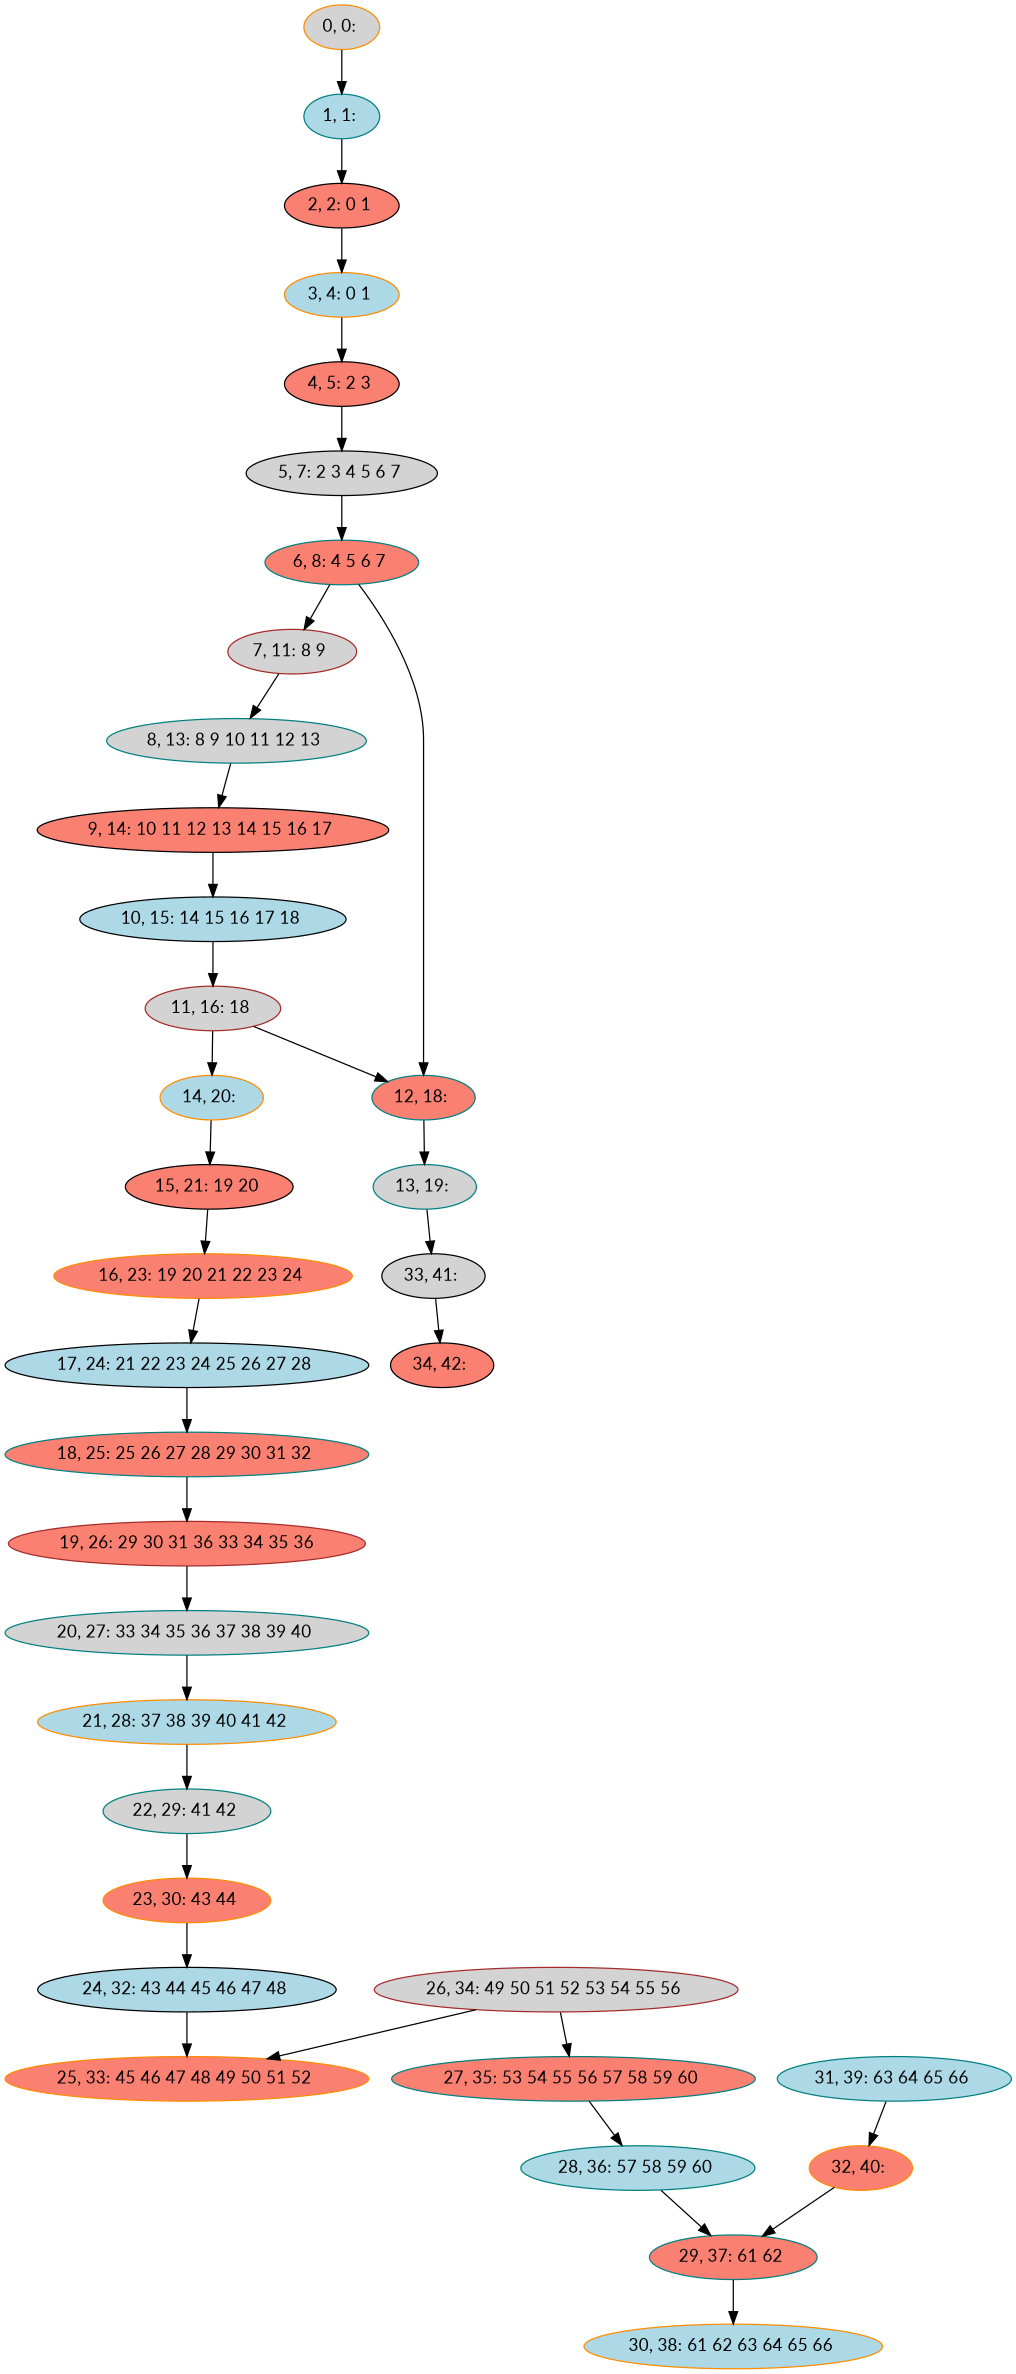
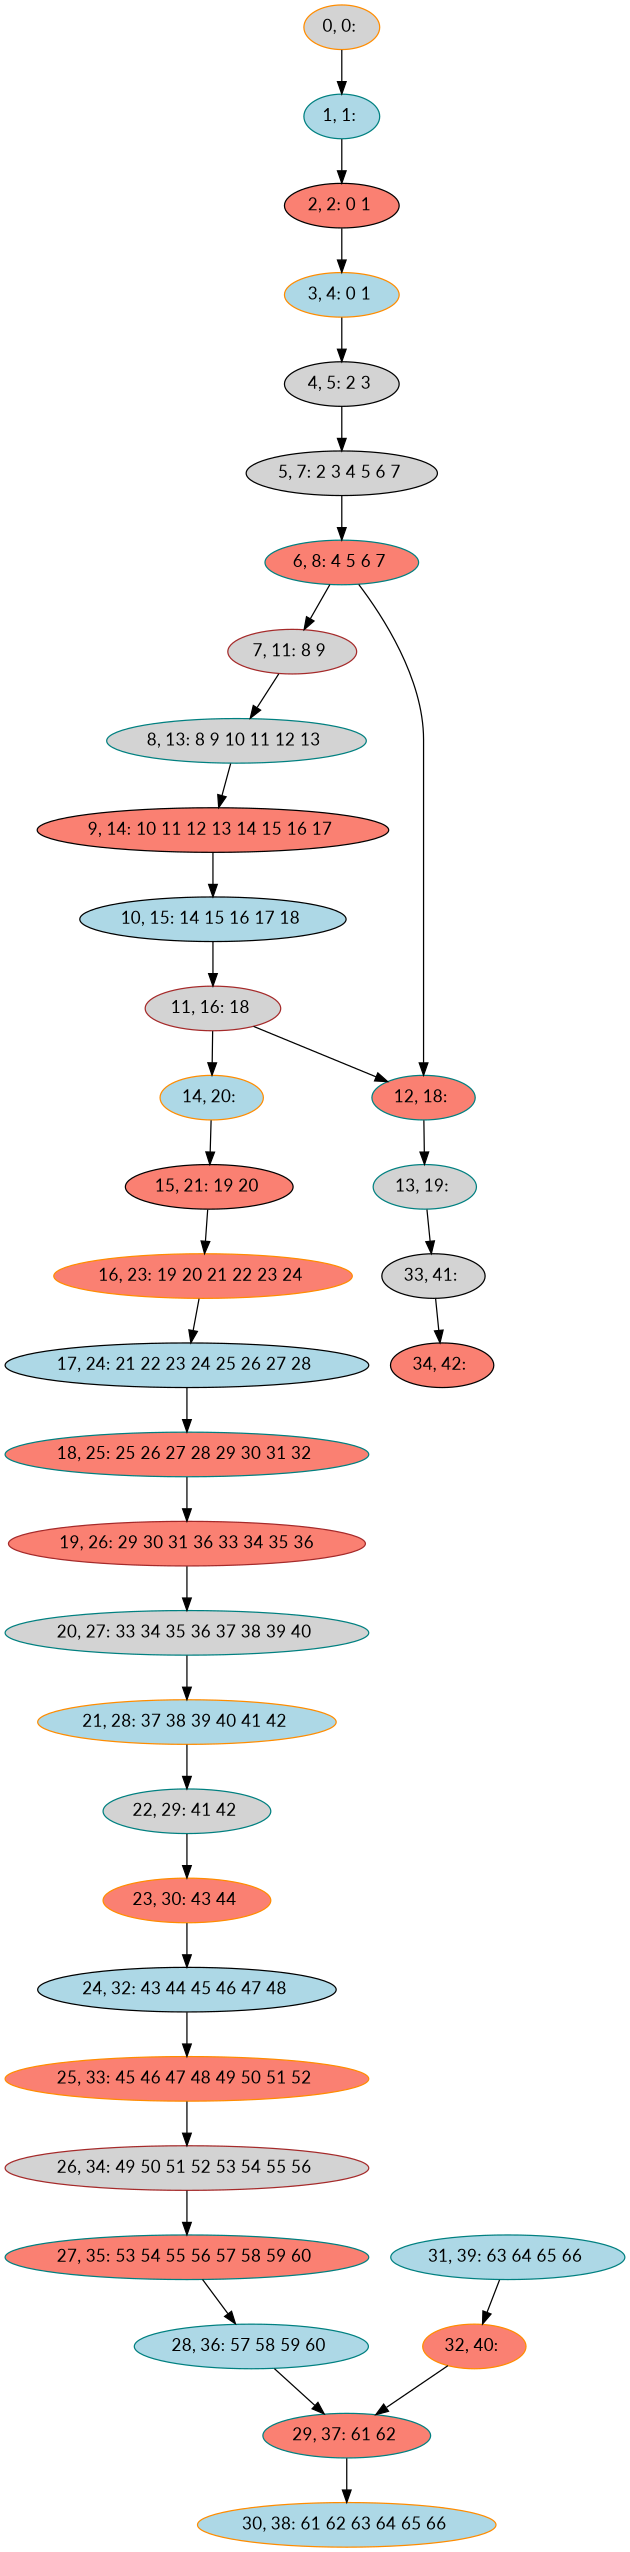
(342, 384) -> (342, 384)
(378, 2033) -> (187, 2117)
